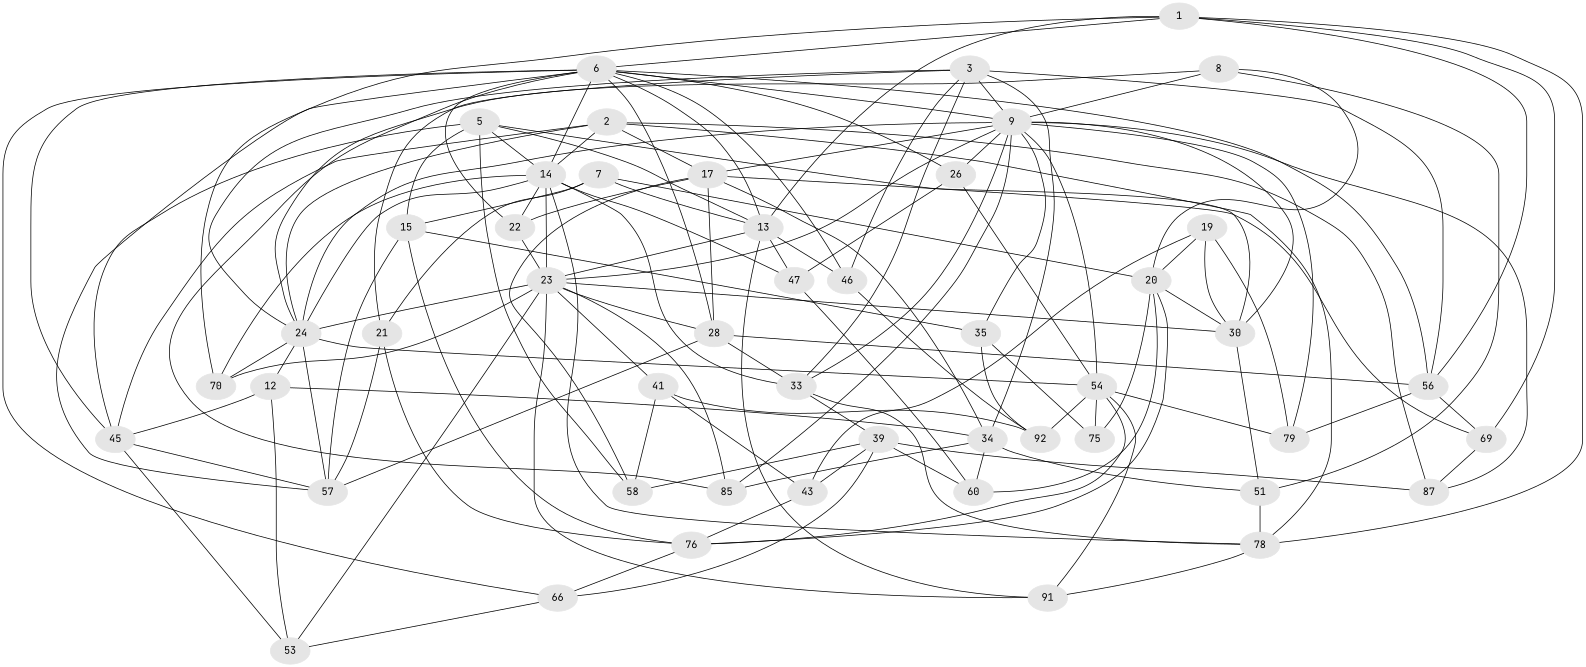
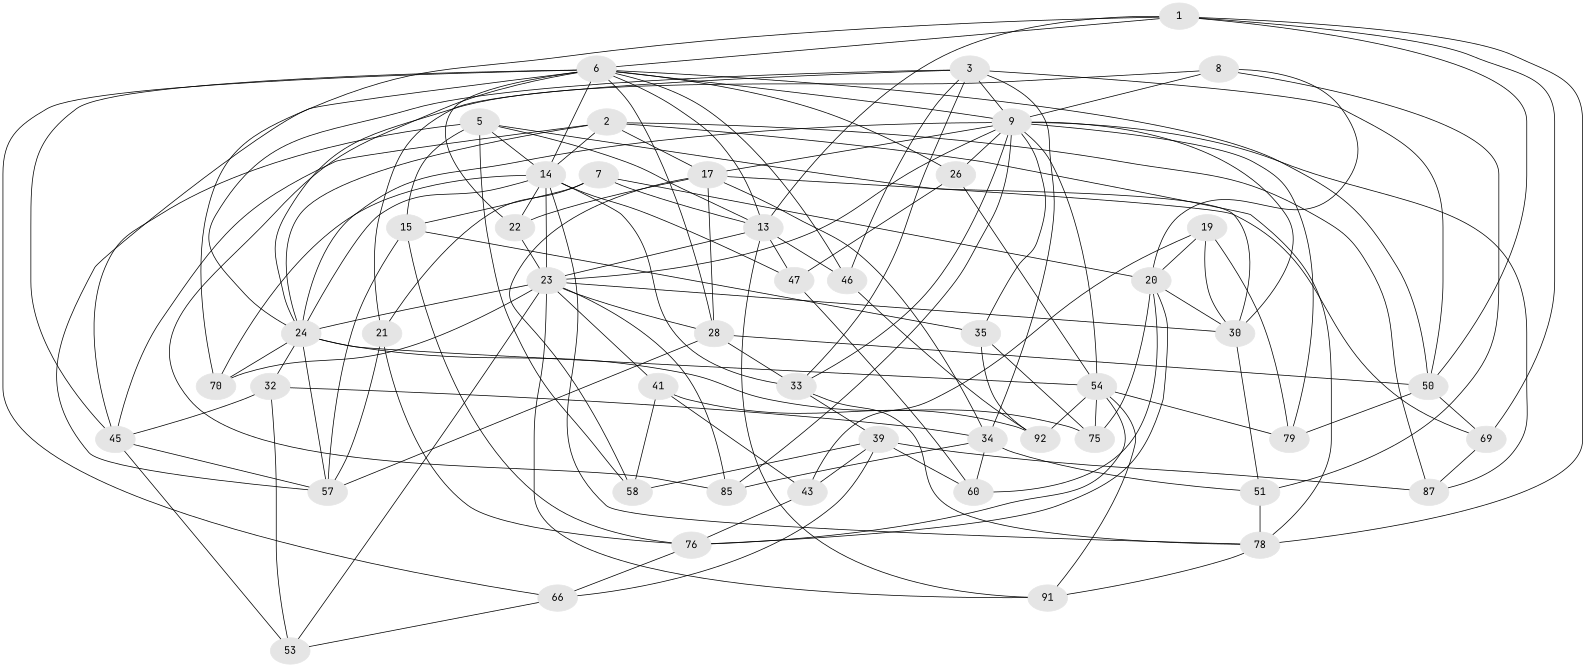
none -> (701, 377)
(270, 386) -> (270, 386)
(1428, 386) -> (1428, 386)
